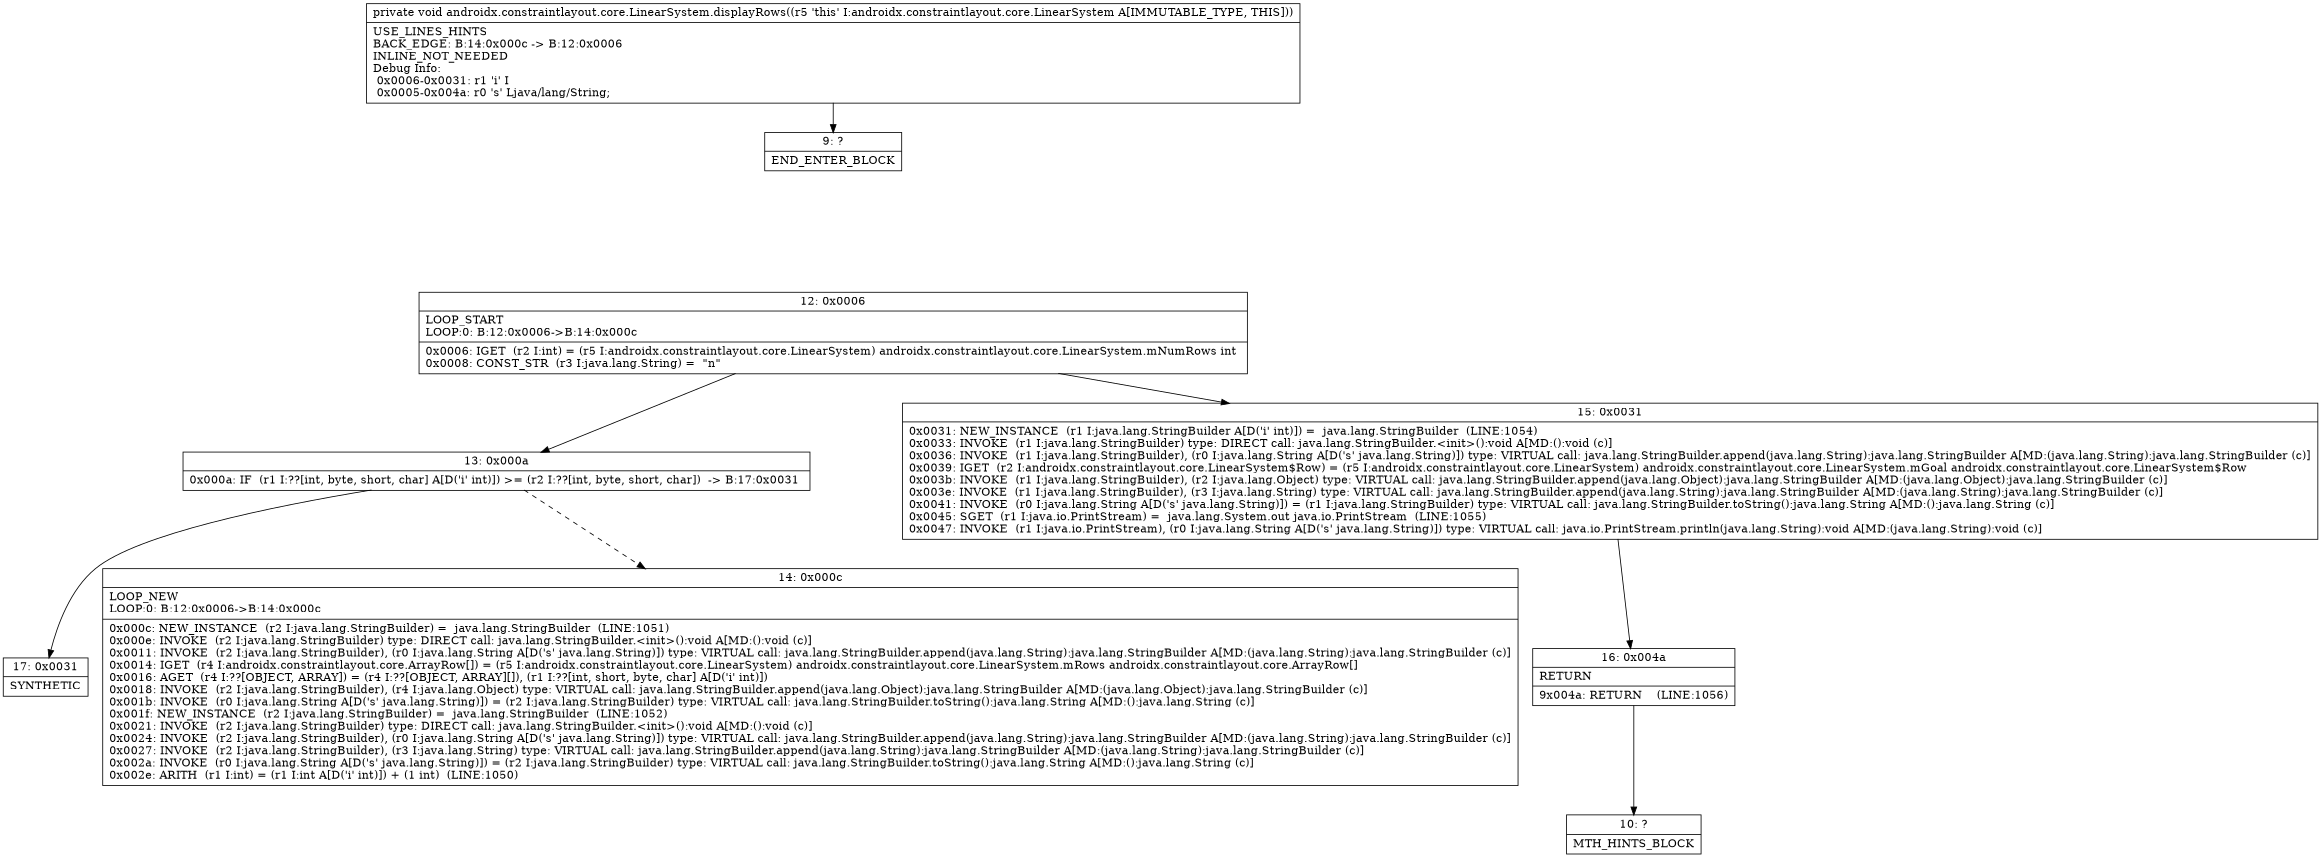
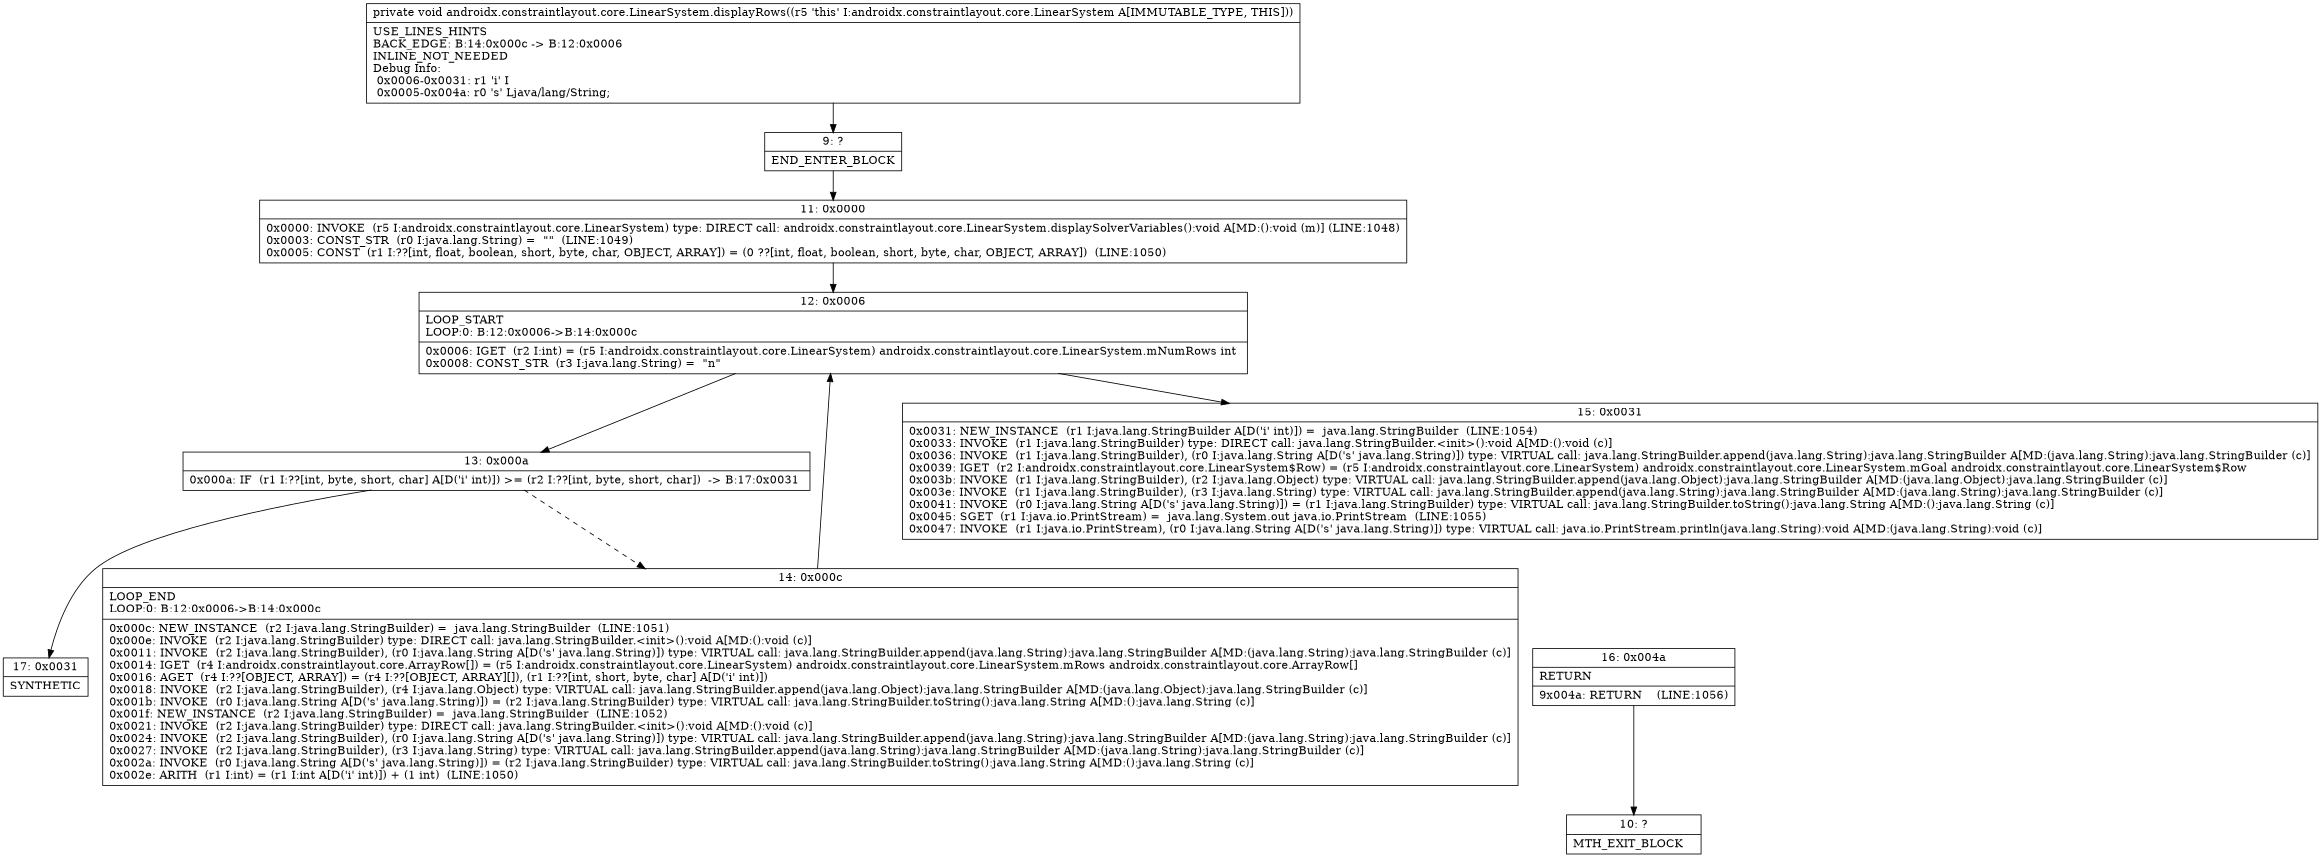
none -> (833, 232)
none -> (824, 475)
(1624, 590) -> none
(144, 597) -> (143, 597)
(1634, 844) -> (1629, 844)
